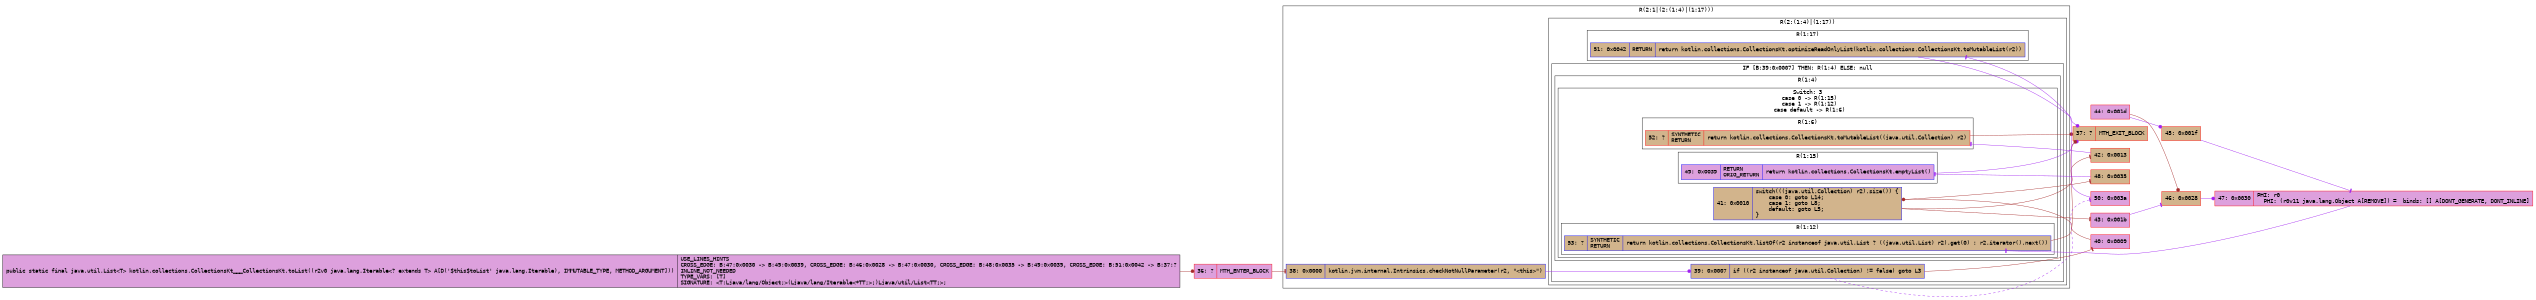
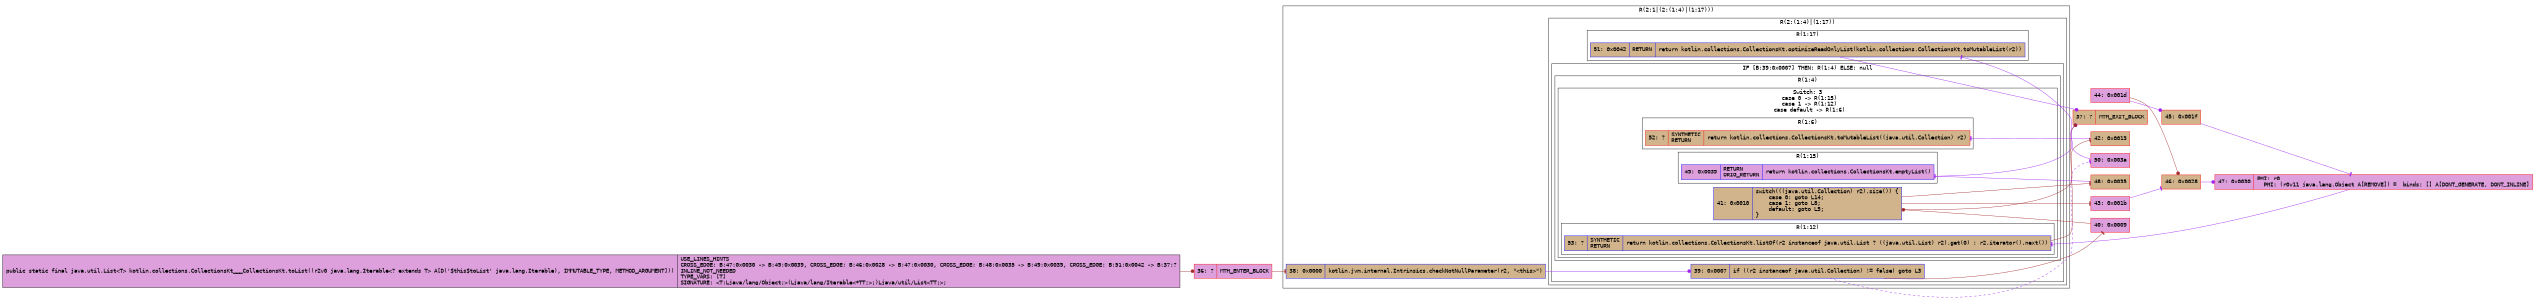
(2020, 135) -> none
